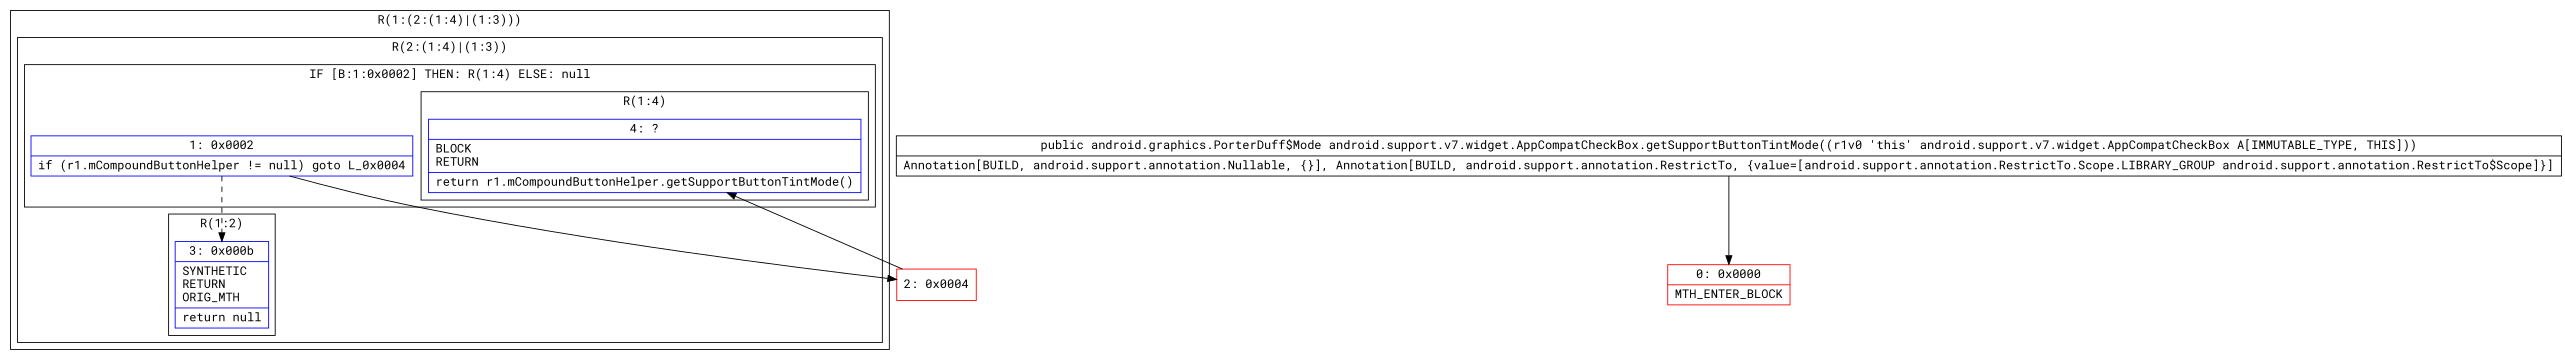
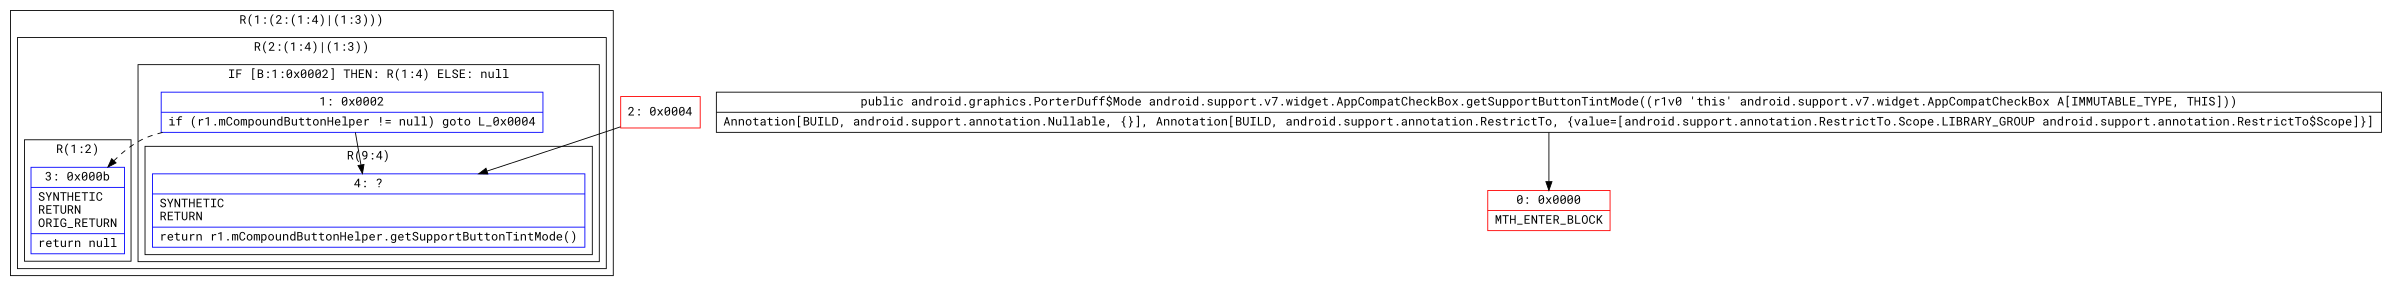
(645, 102) -> (369, 156)
(454, 149) -> (192, 204)
(587, 237) -> (359, 152)
(211, 297) -> (78, 223)
